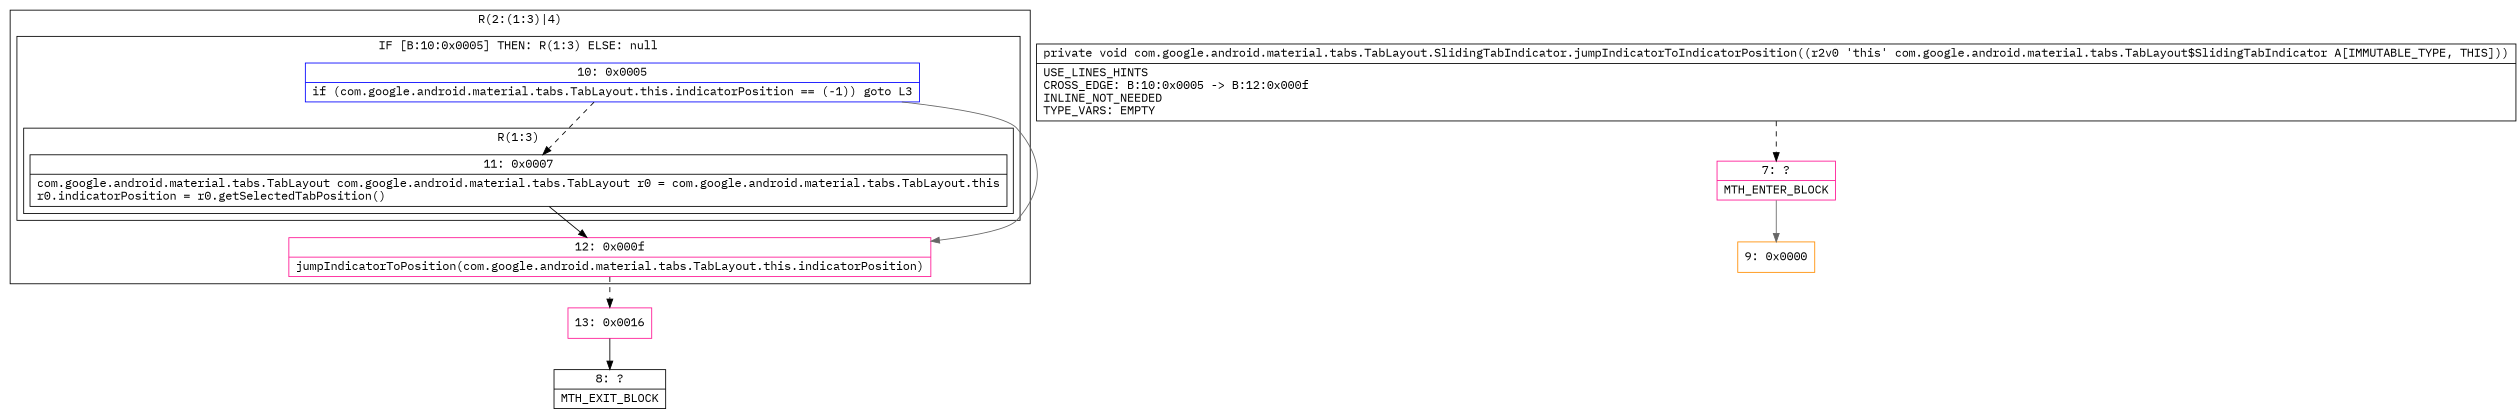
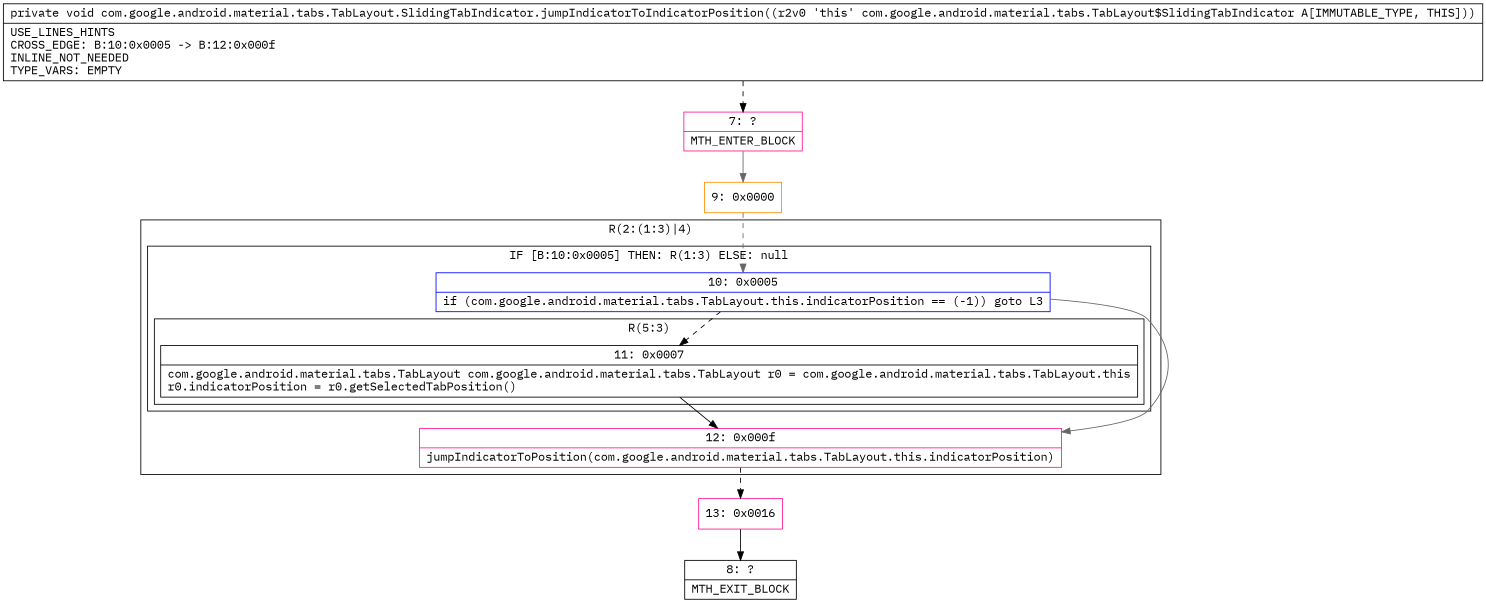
(518, 138) -> (649, 329)
none -> (743, 238)
